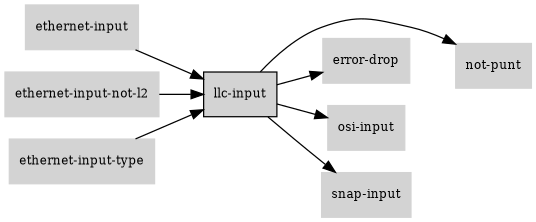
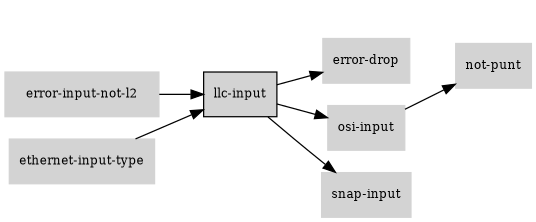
(346, 20) -> (425, 100)
(82, 27) -> none
(82, 94) -> (82, 94)
